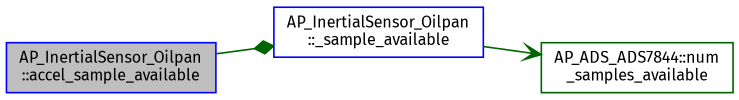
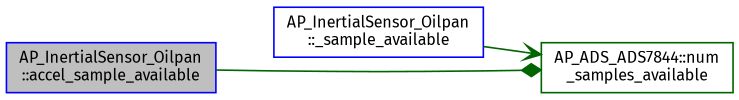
(235, 51) -> (369, 72)
